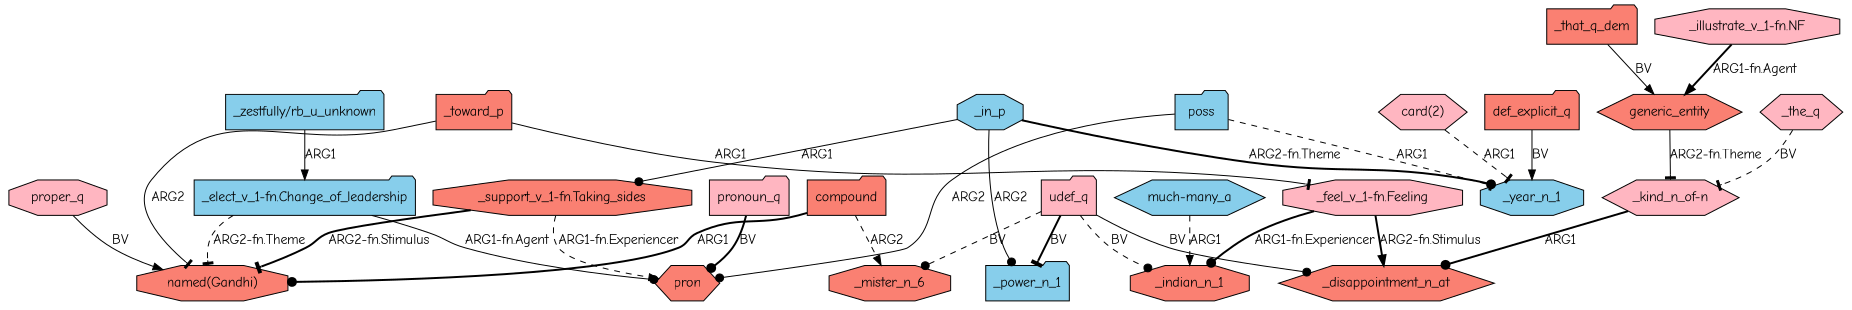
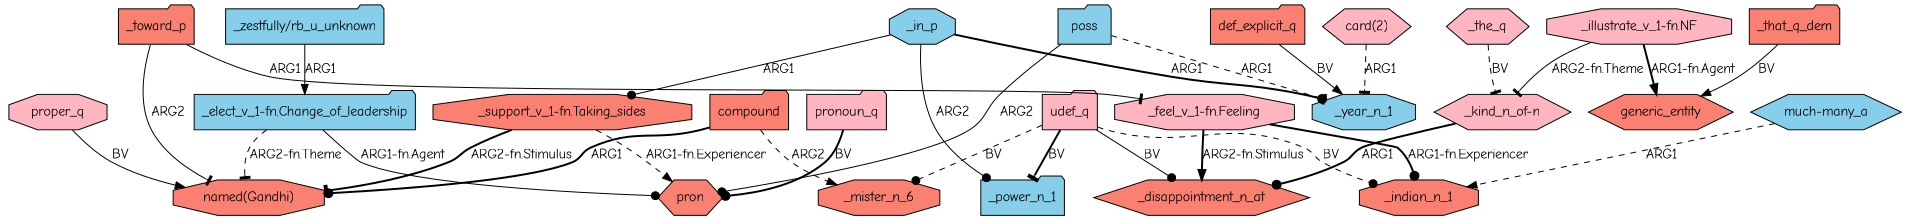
(1670, 152) -> (1552, 62)
(1295, 155) -> (1187, 69)
